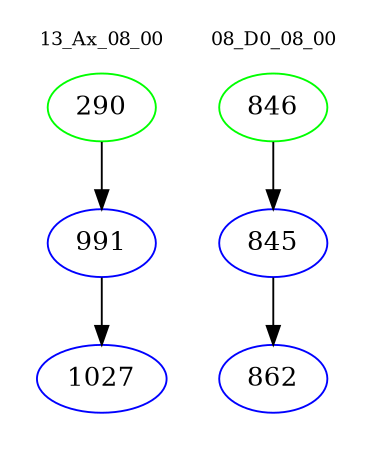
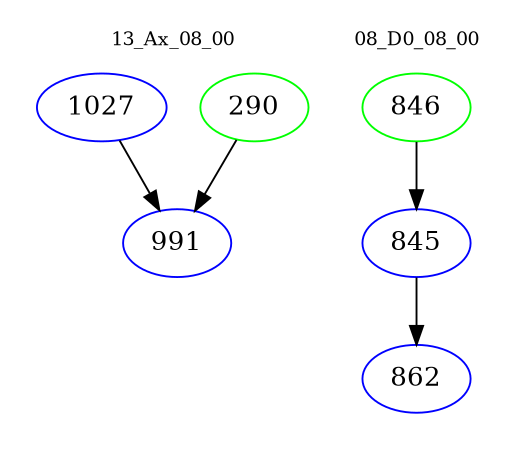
(102, 302) -> (135, 167)
